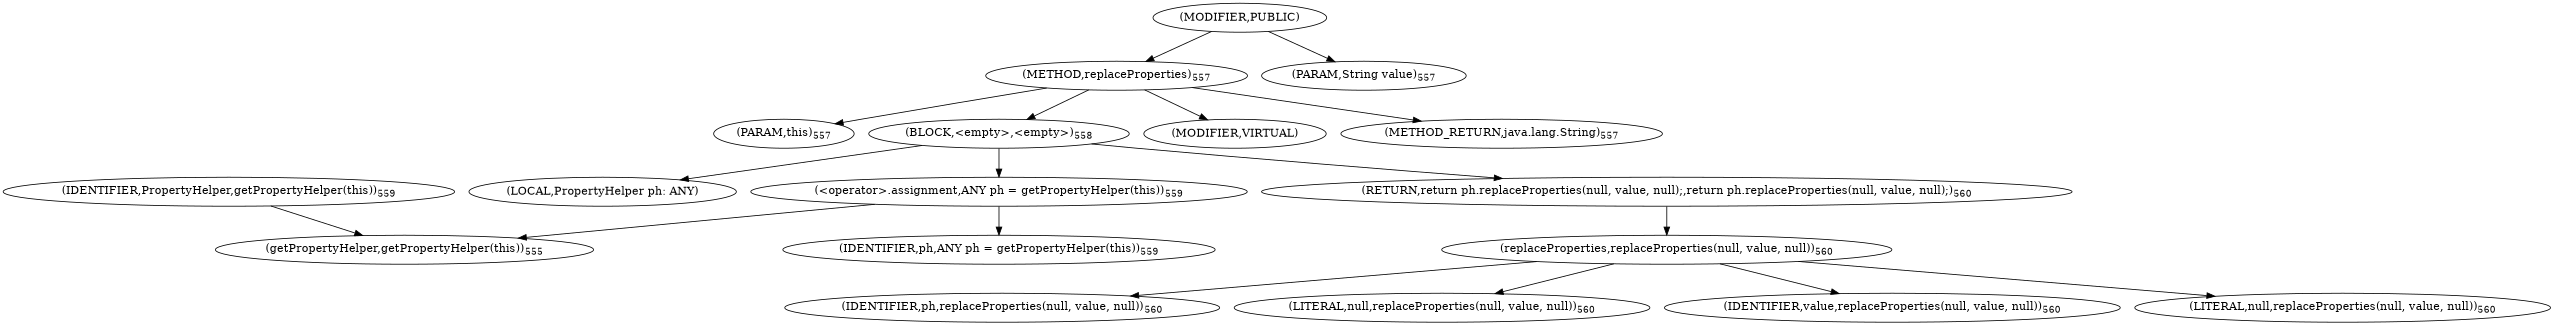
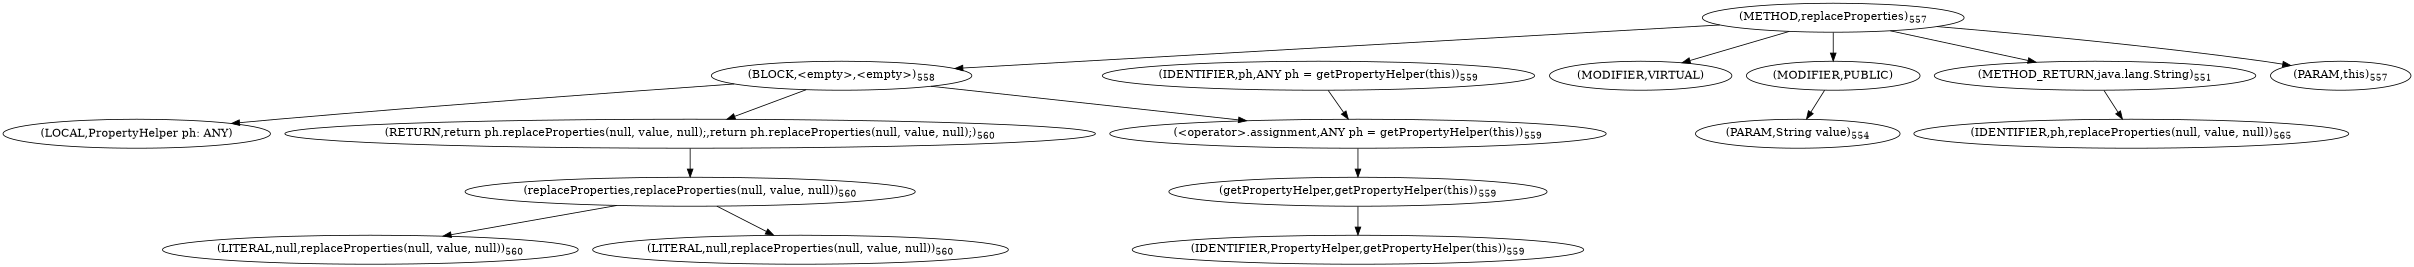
(1182, 45) -> (1833, 43)
(1427, 75) -> (1861, 133)
(1610, 133) -> (2203, 75)
(999, 217) -> (1336, 101)
(313, 219) -> (1358, 217)
(534, 249) -> (1488, 191)
(1338, 278) -> (2111, 101)
(1154, 307) -> (2283, 133)
(1892, 308) -> none
